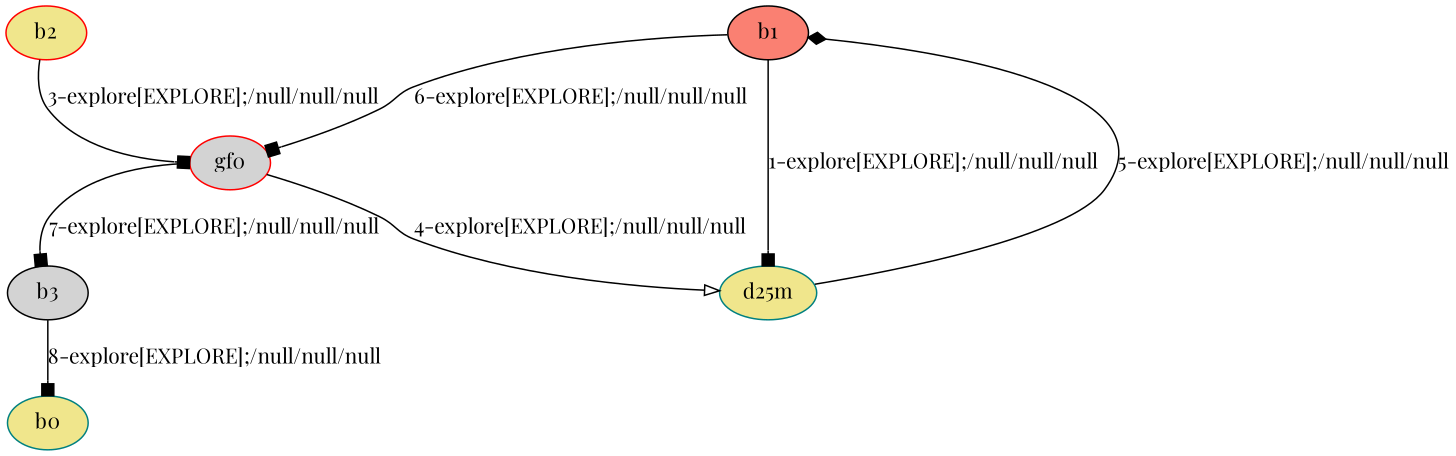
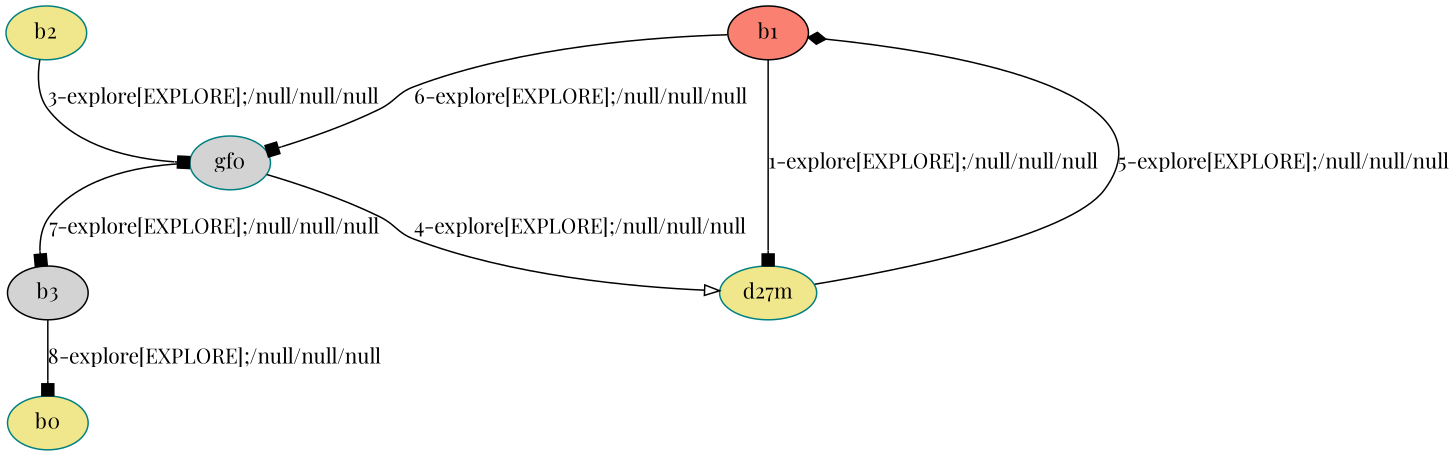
(46, 33) -> (46, 33)
(230, 163) -> (230, 163)
(768, 293) -> (768, 293)
